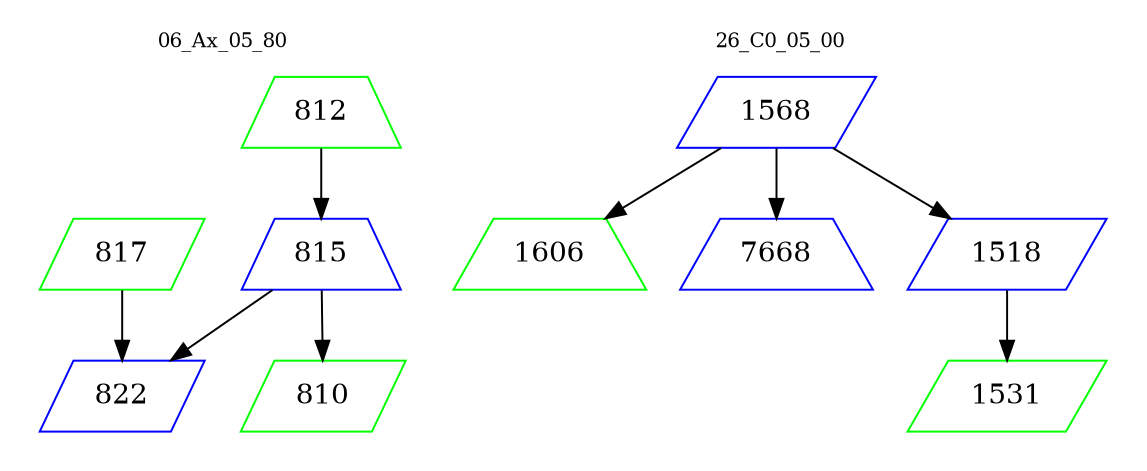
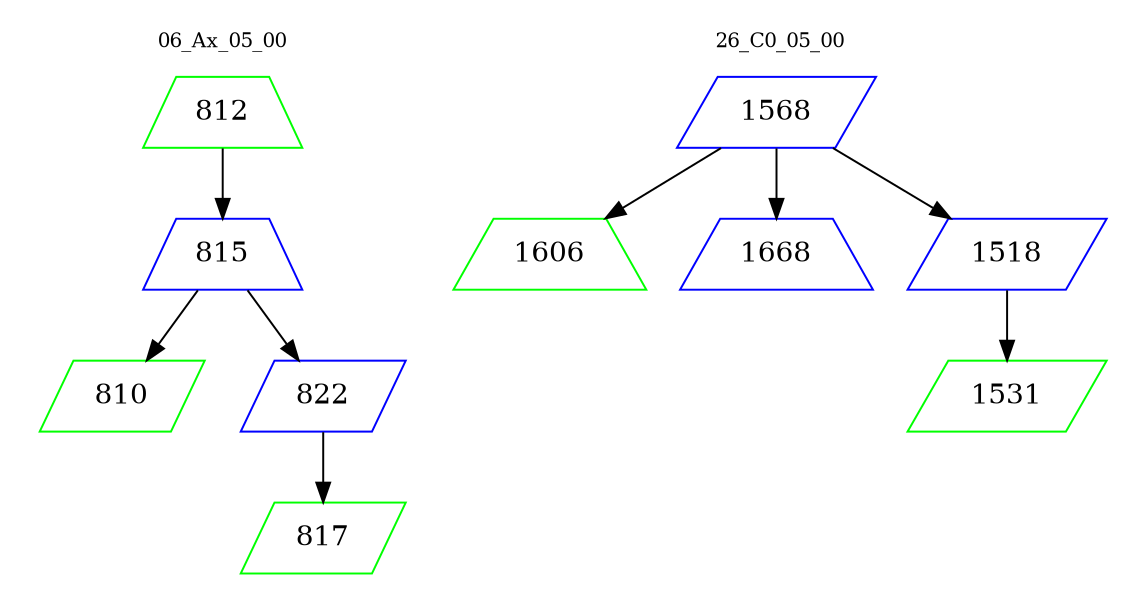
(223, 42) -> (223, 42)
(777, 254) -> (777, 254)
(122, 316) -> (323, 457)
